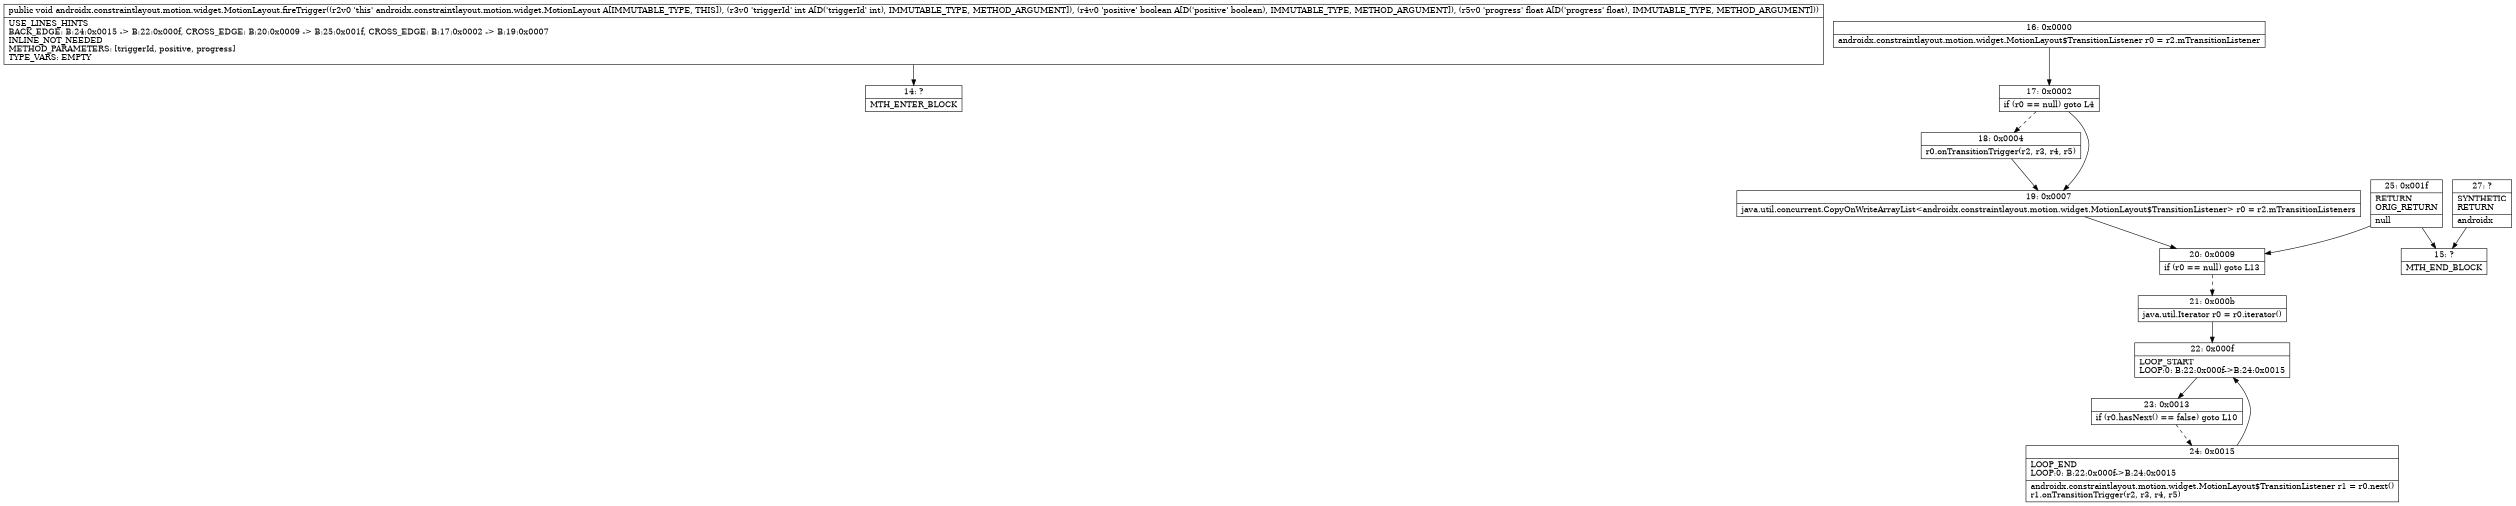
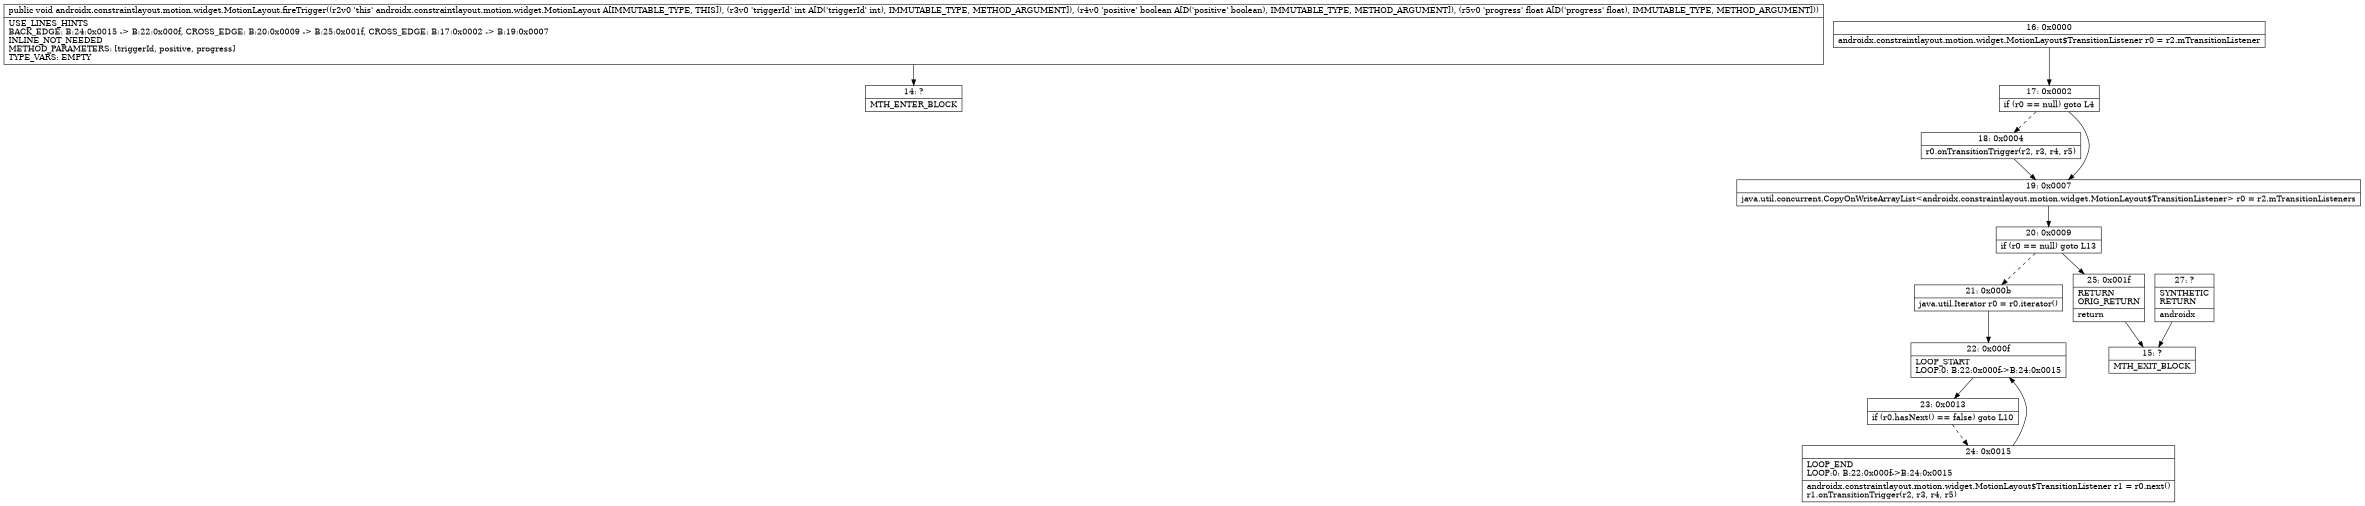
(2383, 221) -> (2091, 315)
(2321, 242) -> (2071, 262)
(2444, 268) -> (2152, 366)
